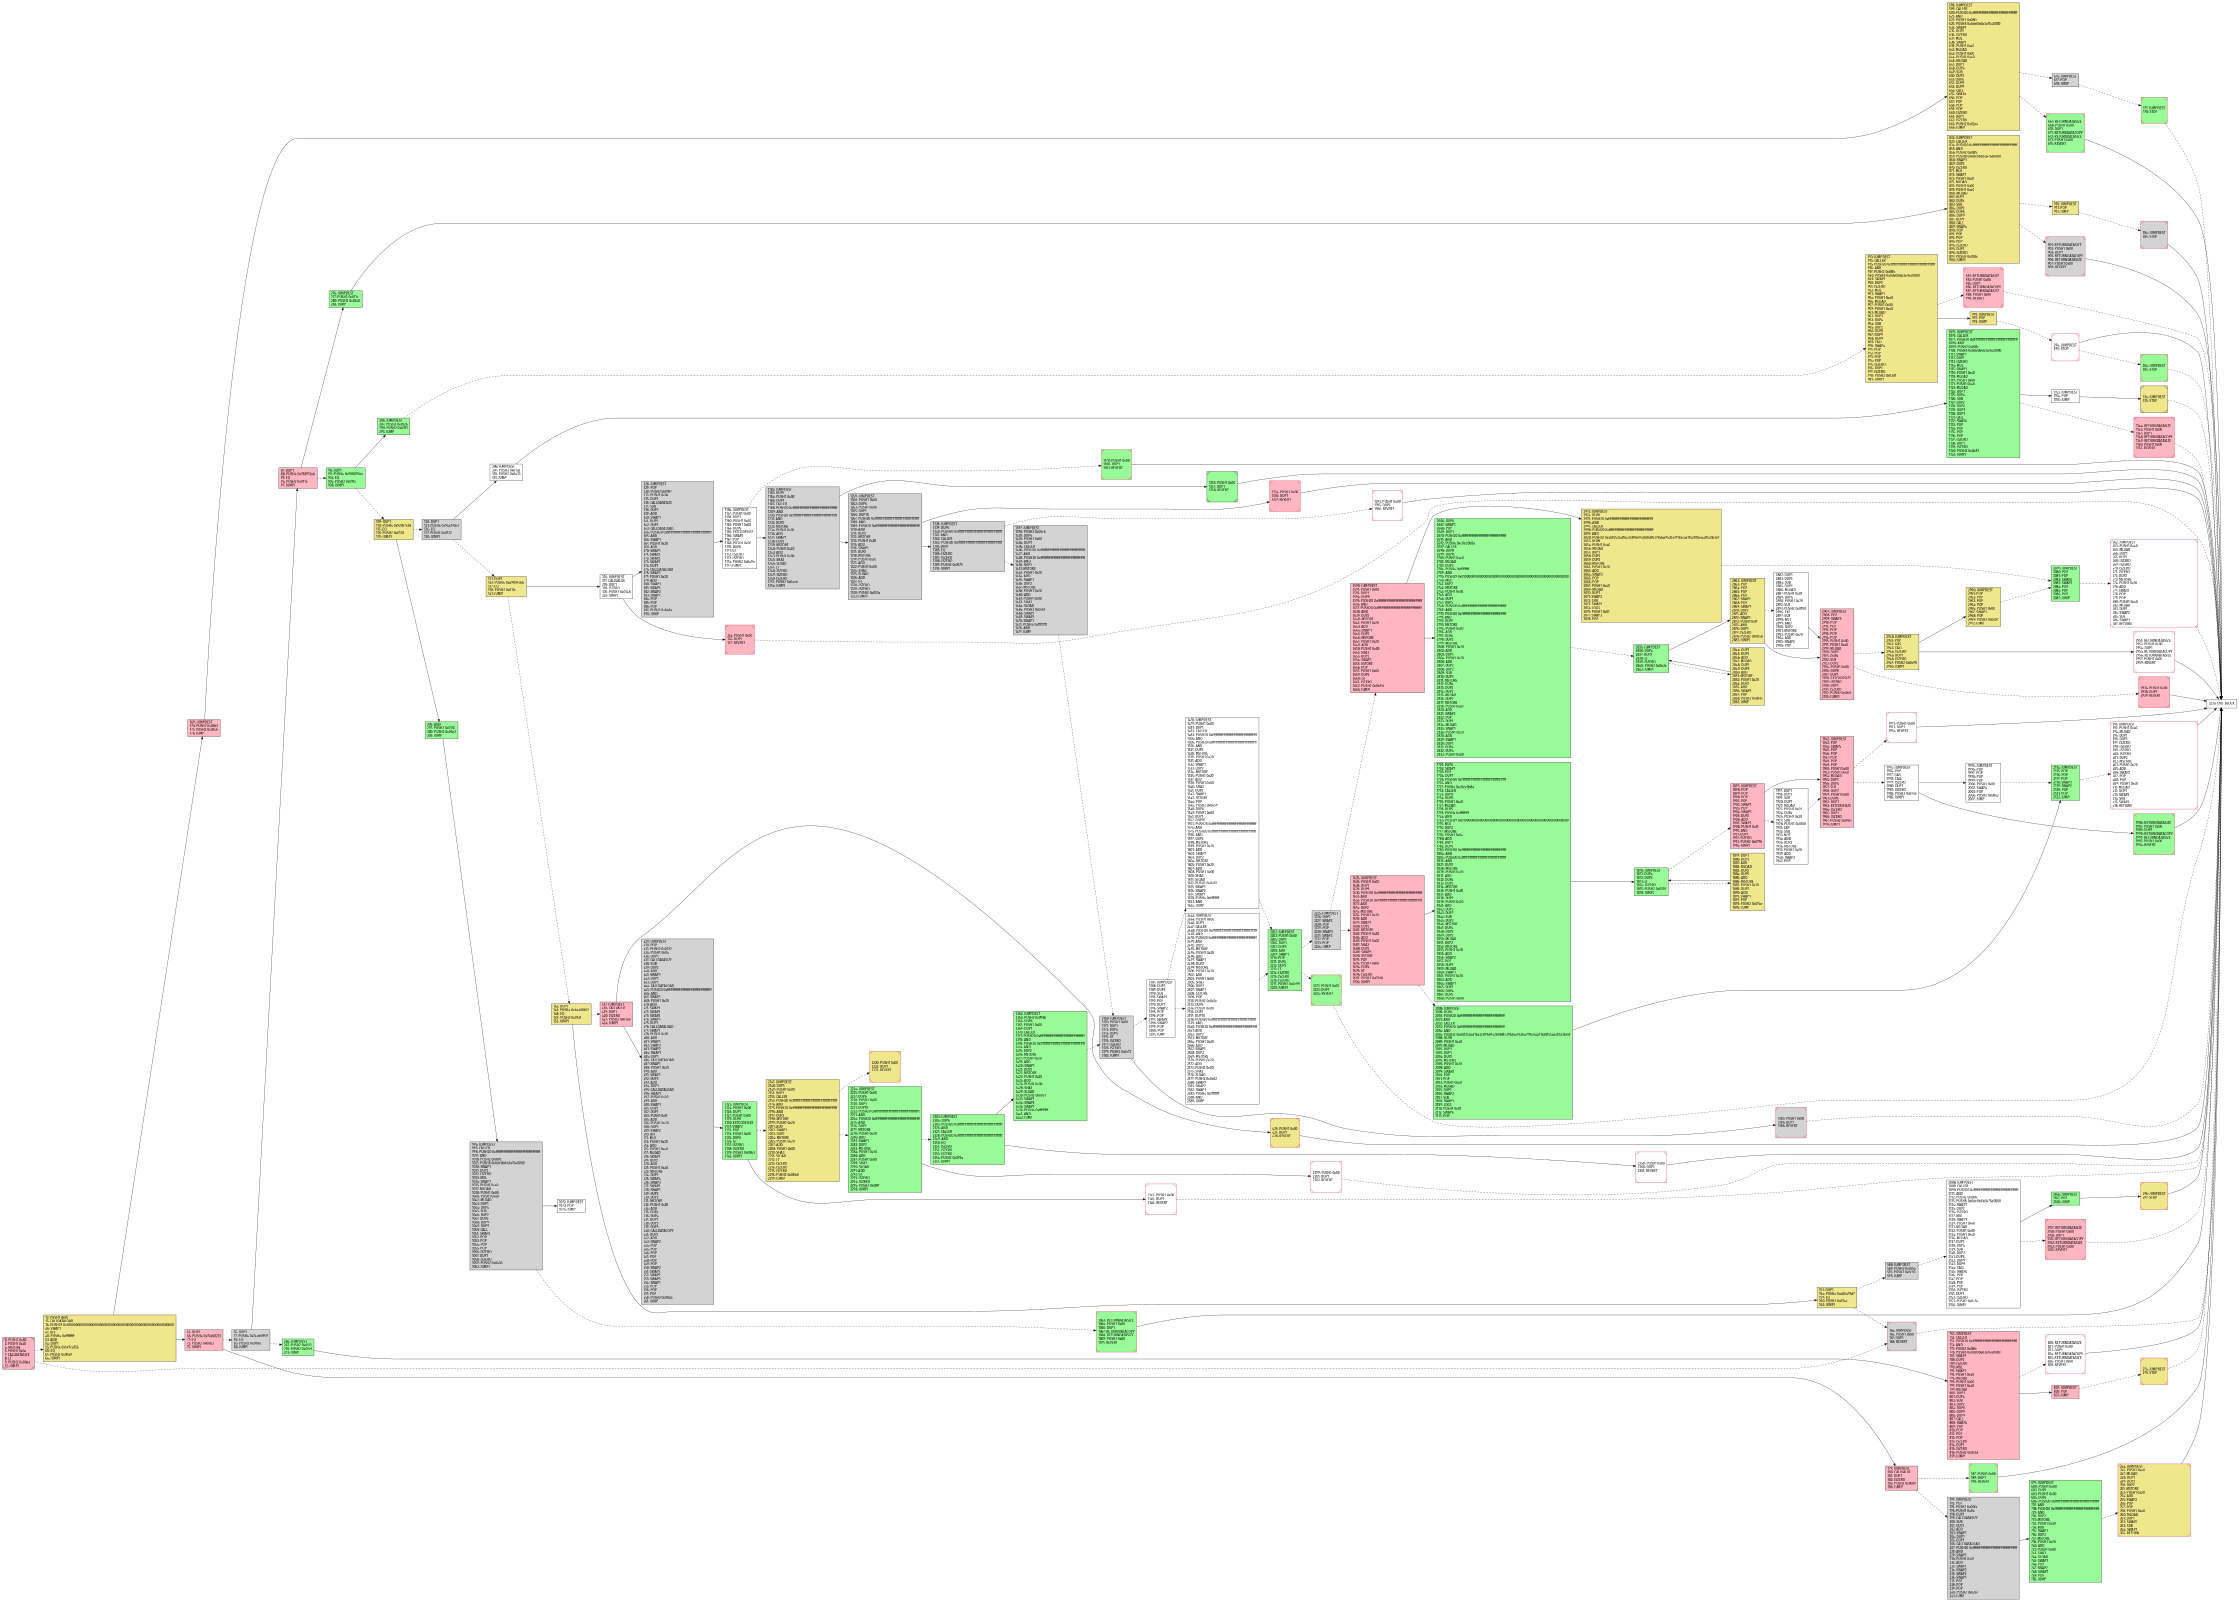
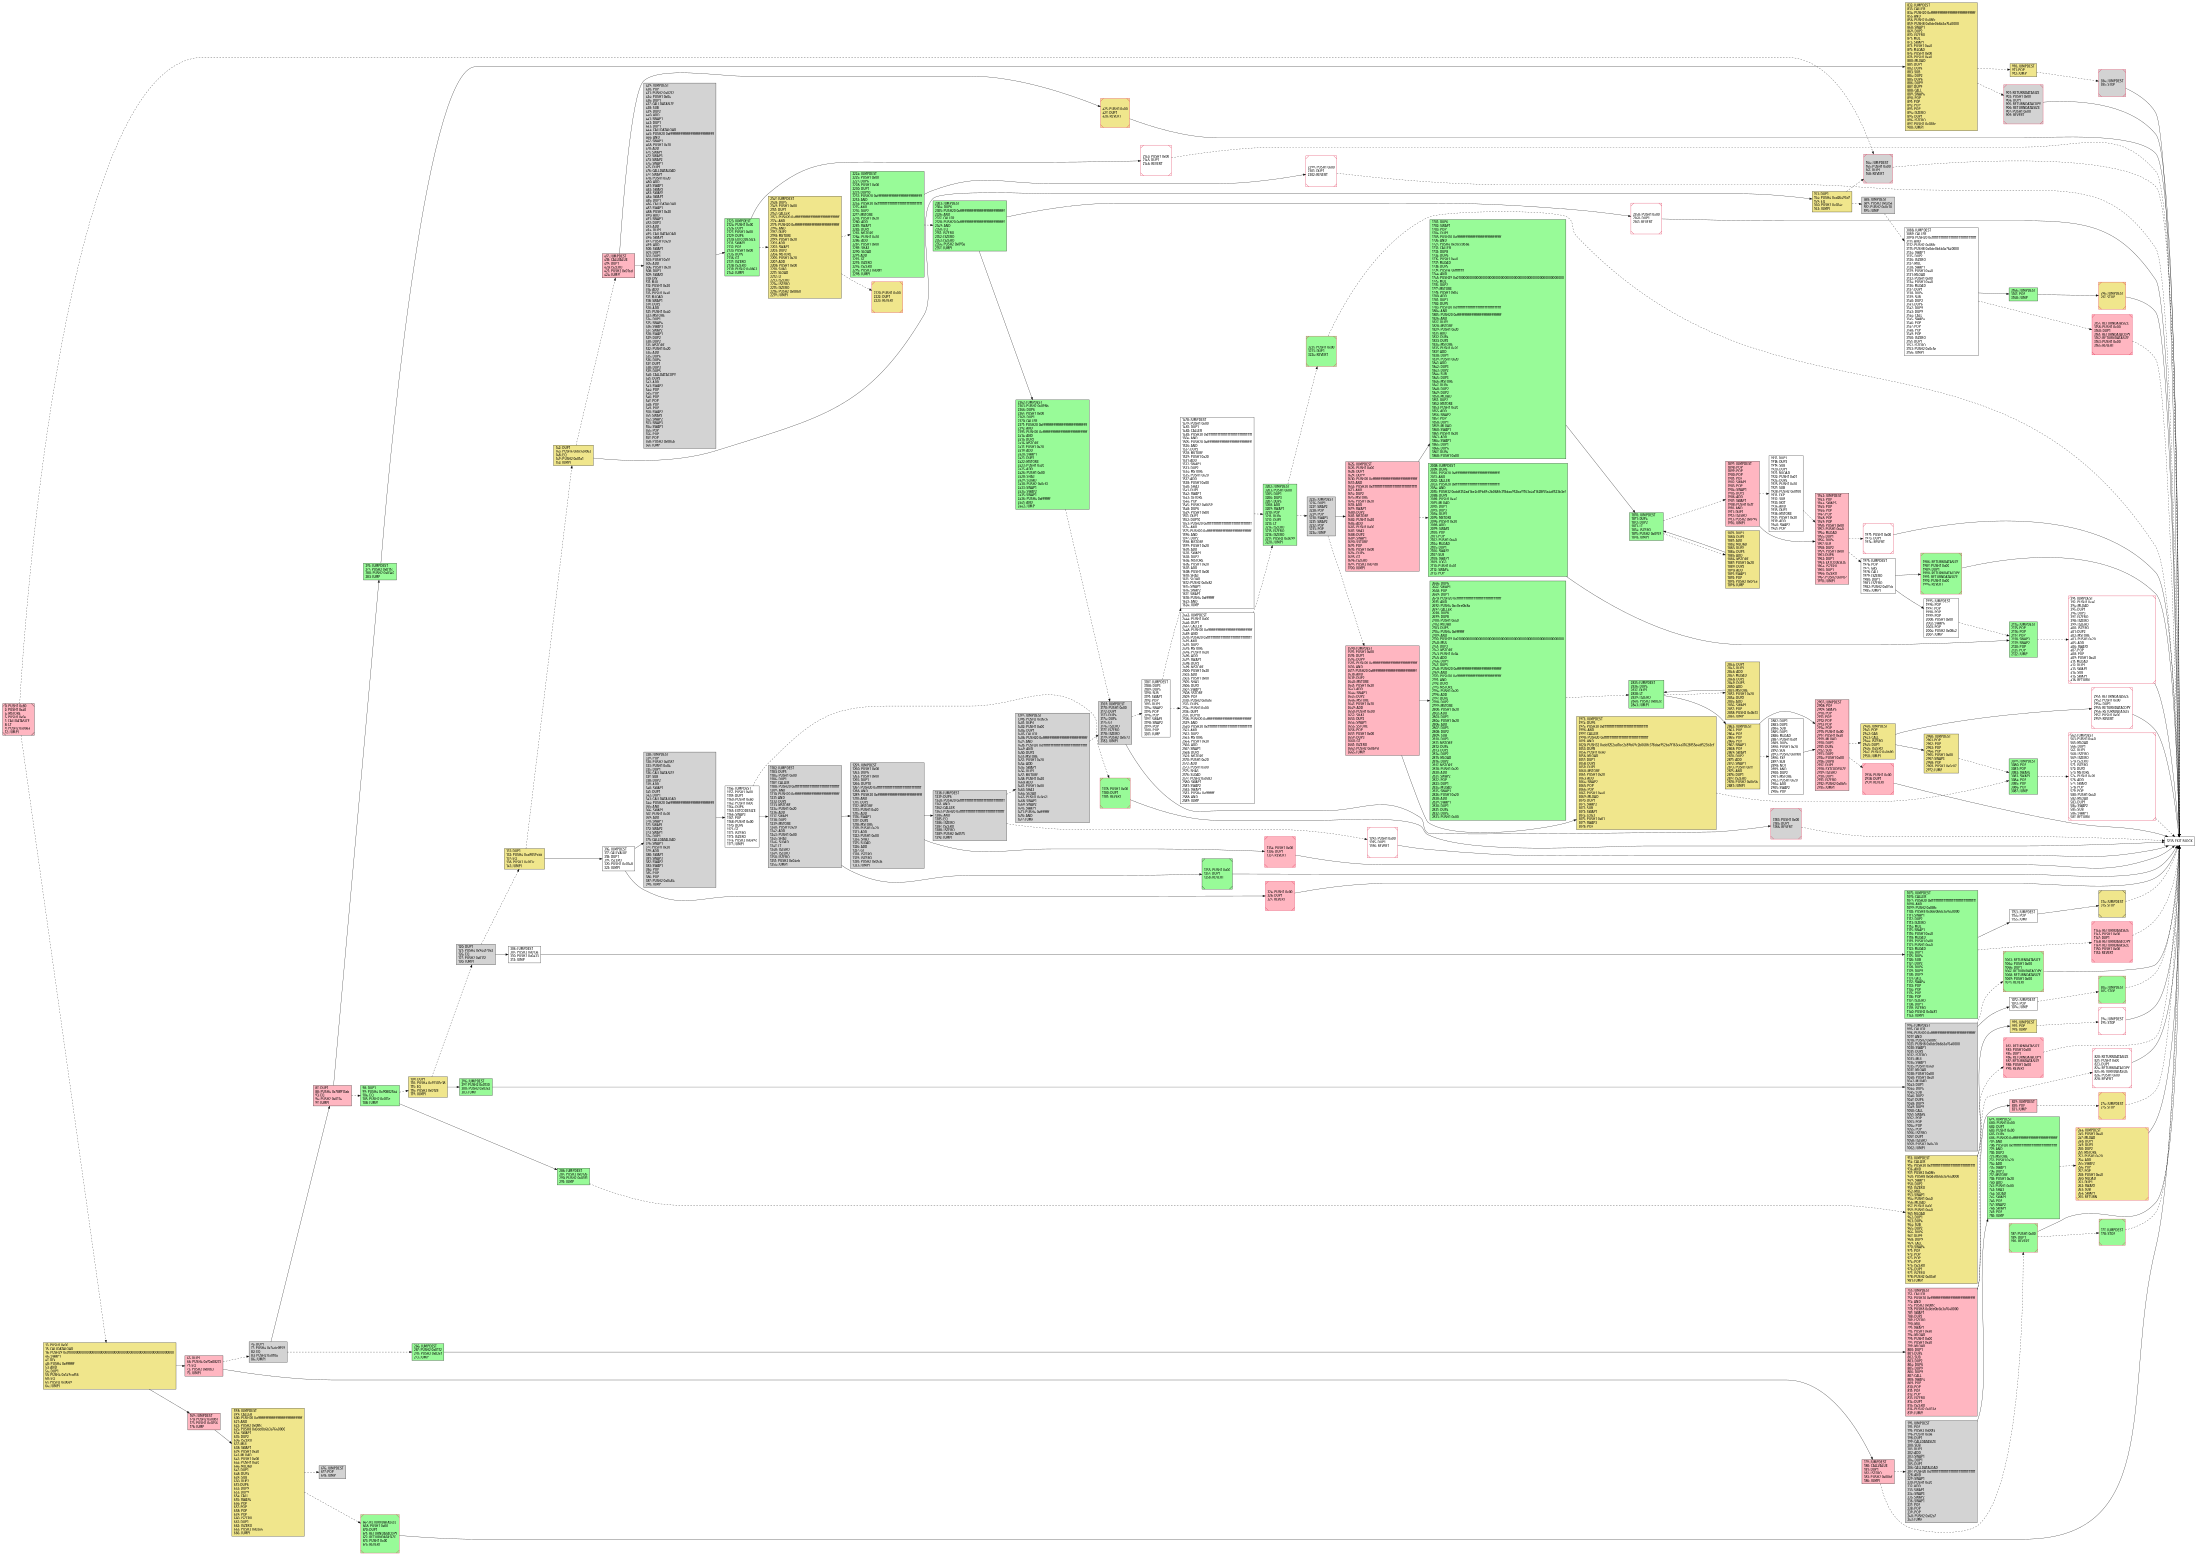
(2109, 95) -> (2067, 1235)
(2109, 357) -> (2067, 997)
(1545, 500) -> (1744, 884)
(442, 730) -> (476, 1087)
